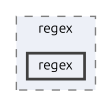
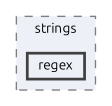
(56, 29) -> (56, 29)
